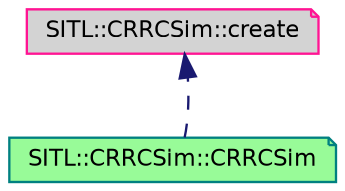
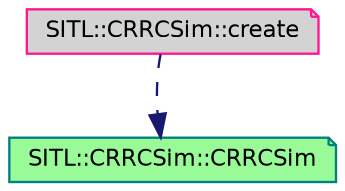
(188, 108) -> (157, 84)
